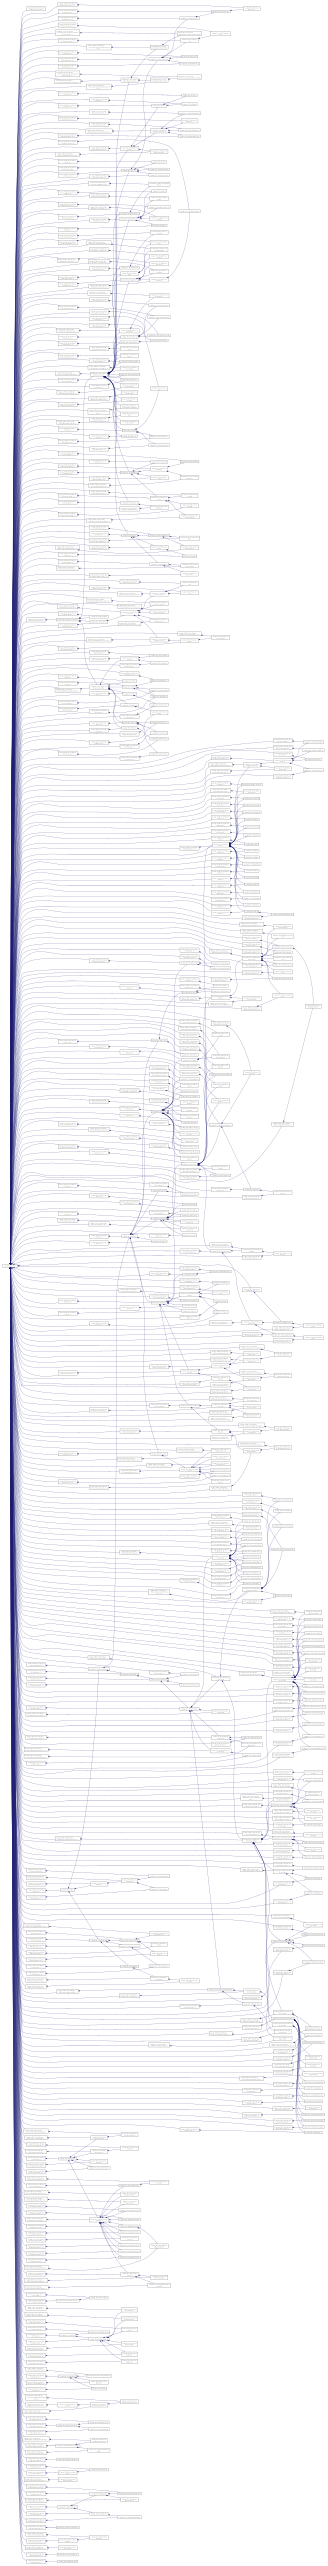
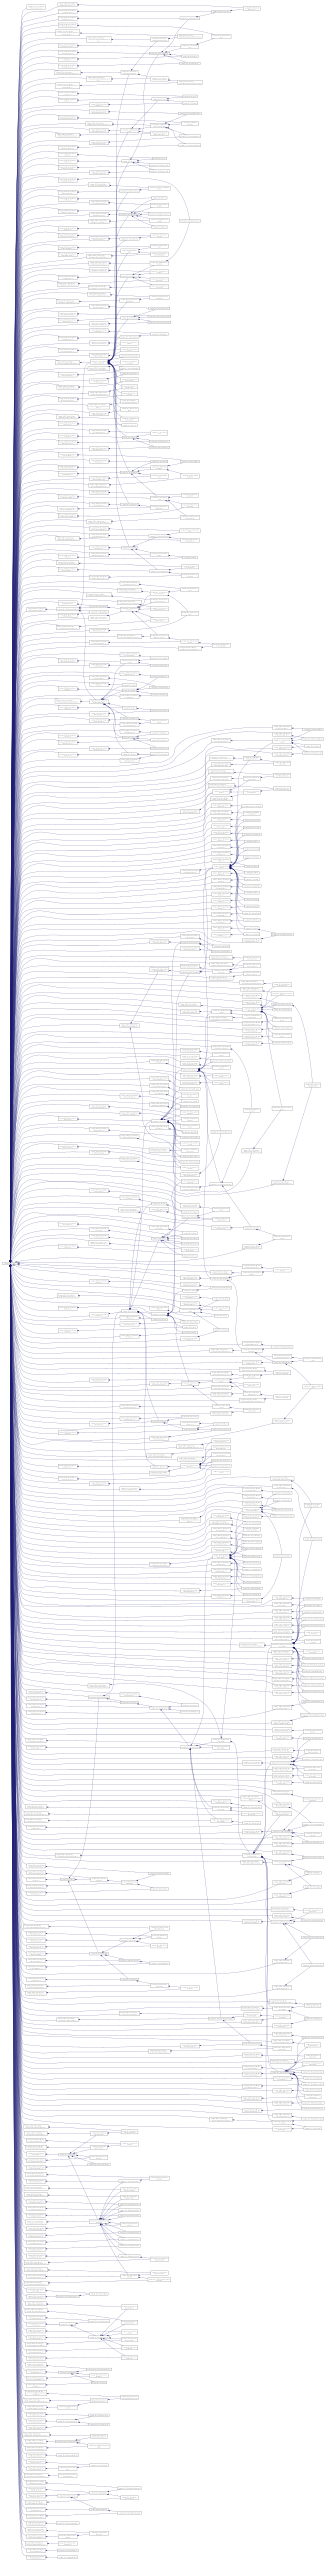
(299, 1336) -> (298, 1361)
(21, 1398) -> (145, 997)
